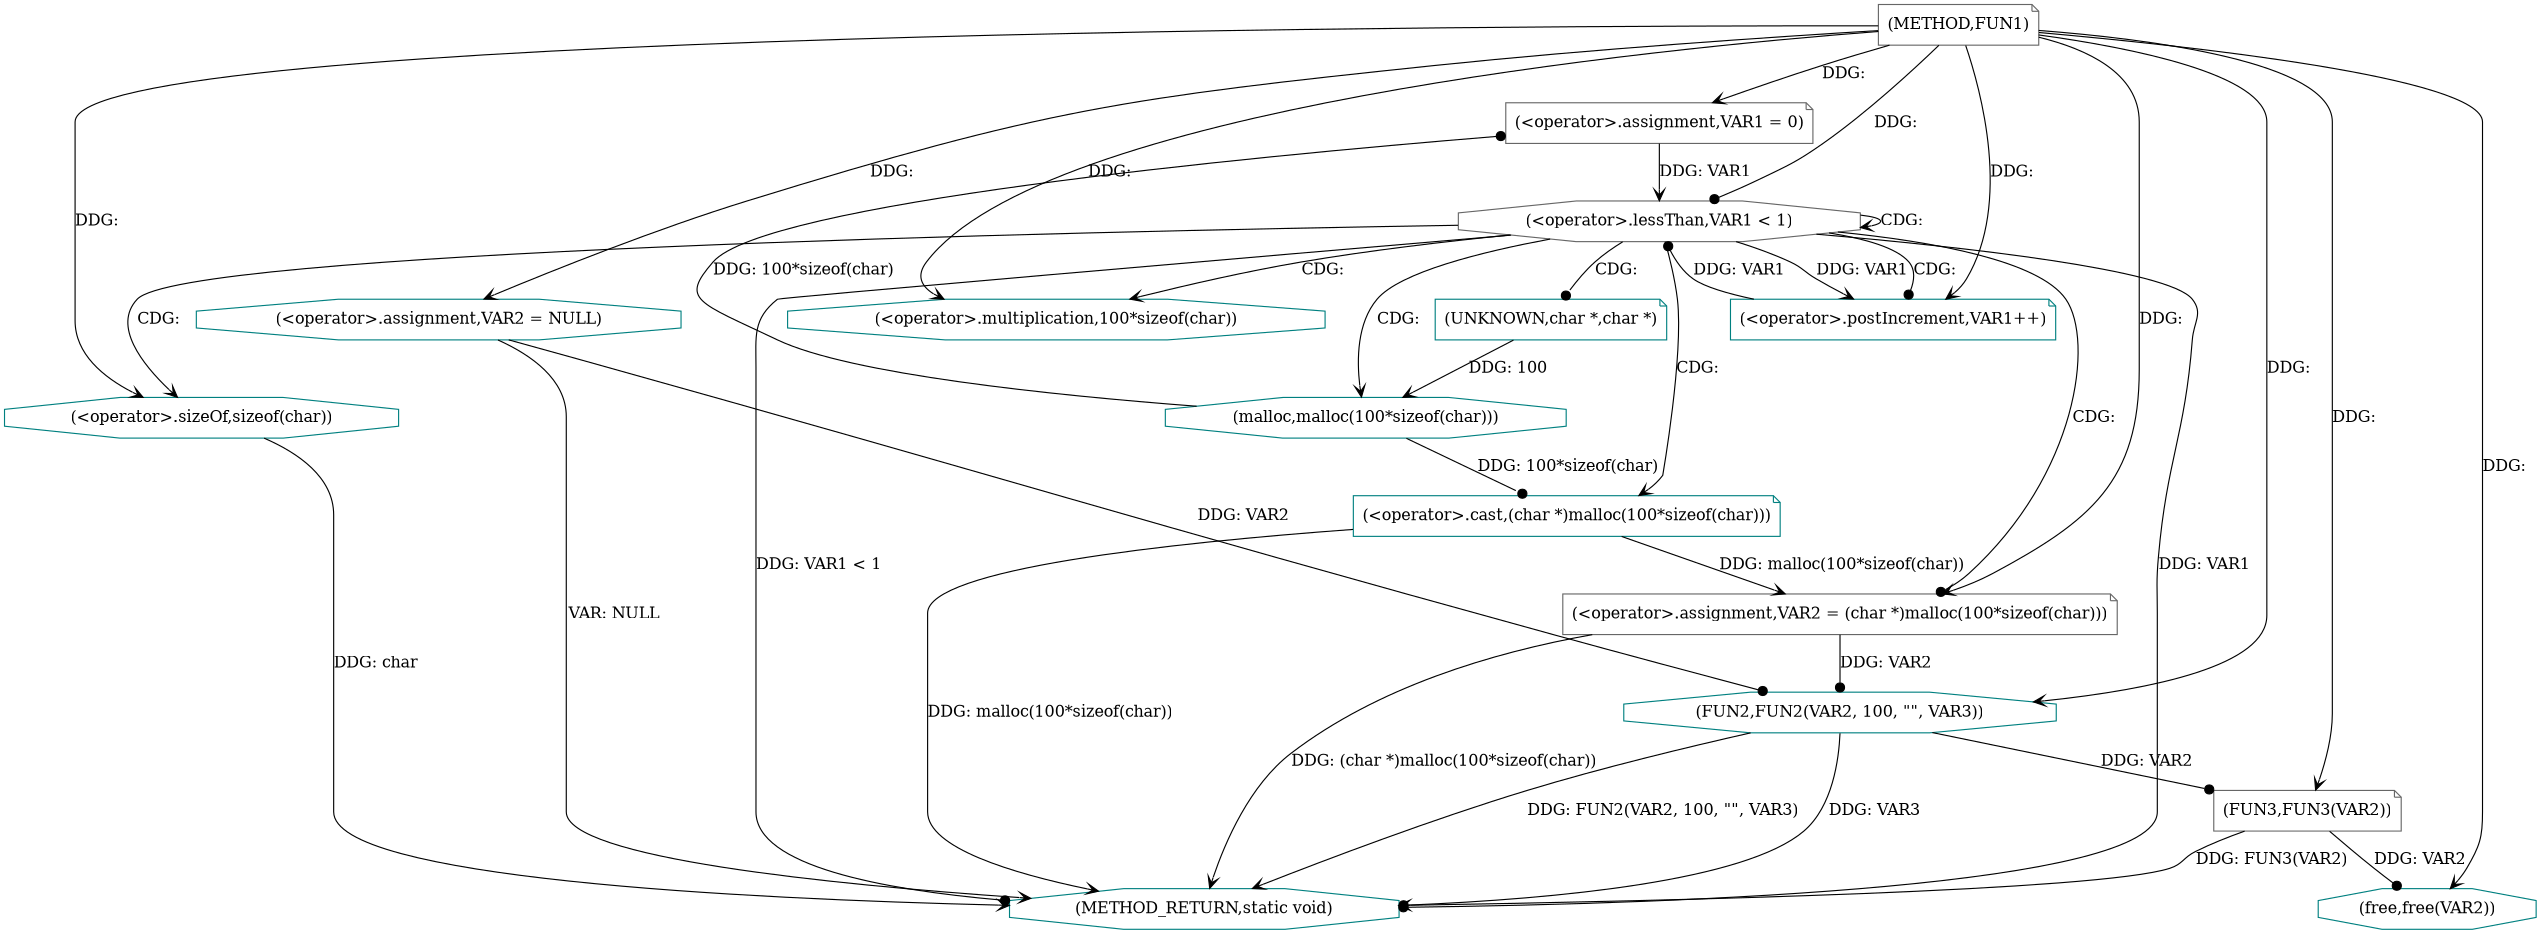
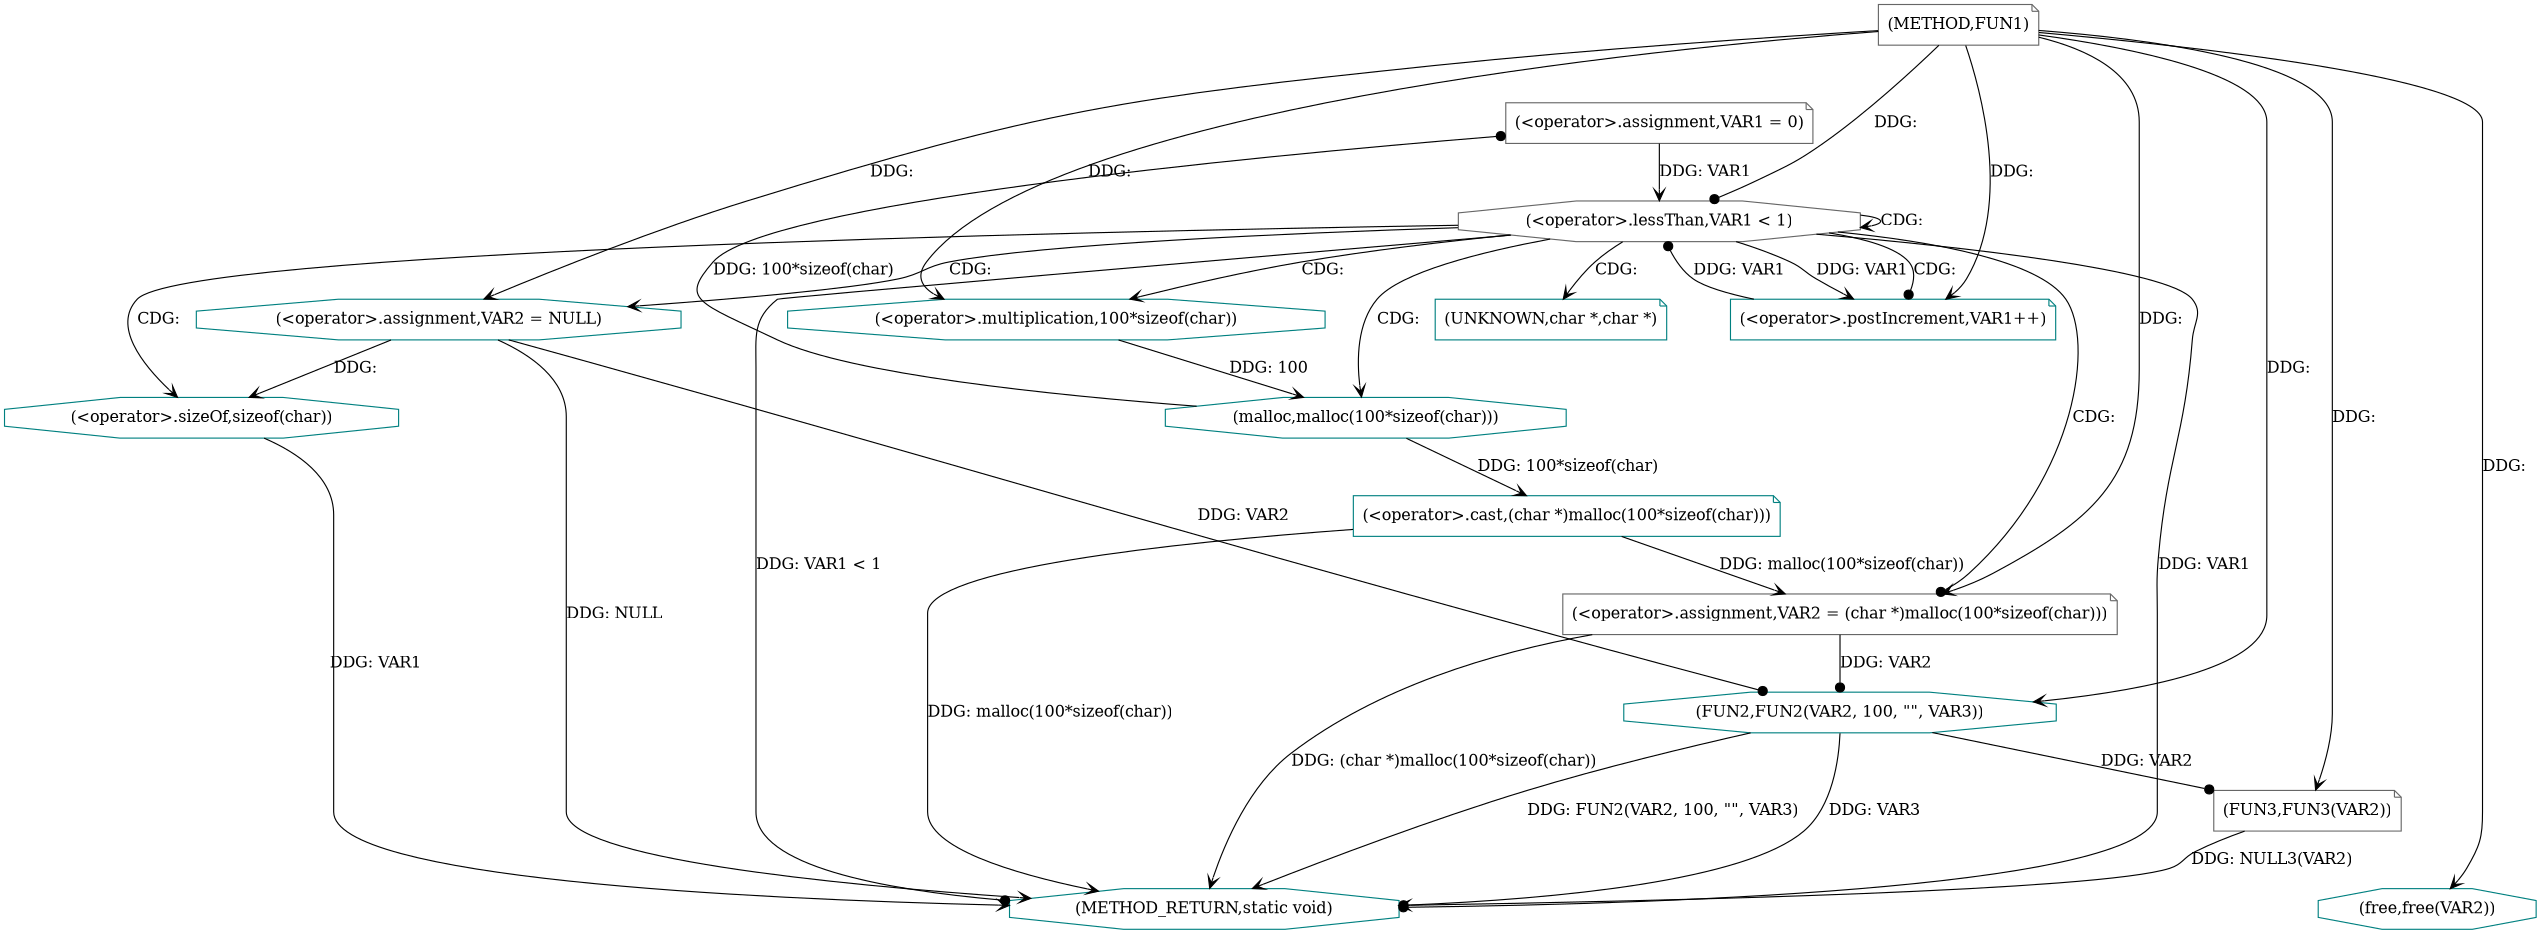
(824, 40) -> (325, 367)
(1806, 71) -> none
(1594, 263) -> (1594, 263)
(1463, 366) -> (1206, 367)
(1676, 368) -> (1046, 250)
(1461, 464) -> (1461, 464)
(614, 614) -> (614, 614)
(376, 663) -> (376, 663)
(2361, 858) -> none
(2272, 860) -> (2272, 860)
